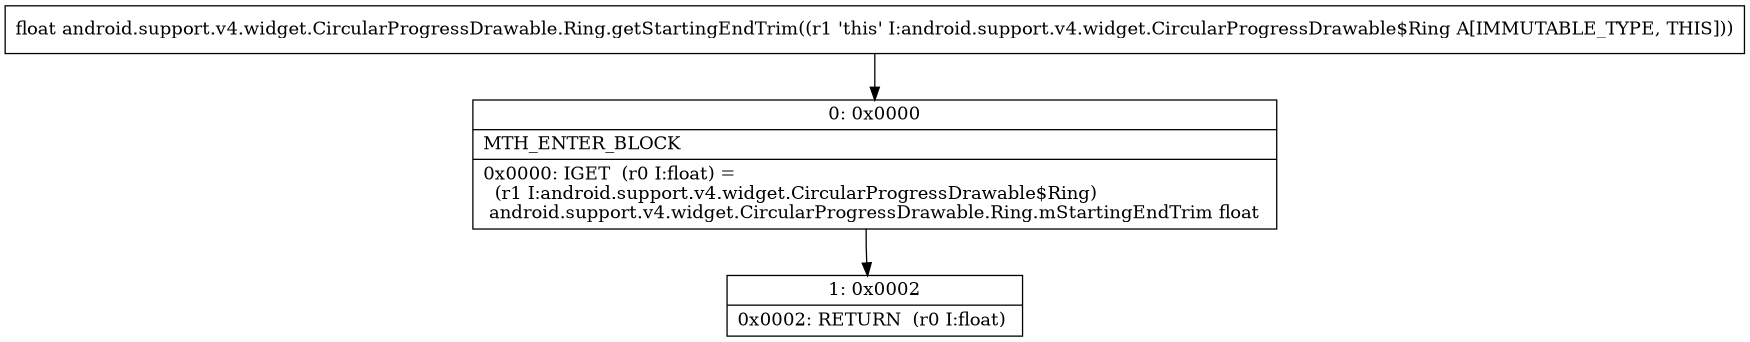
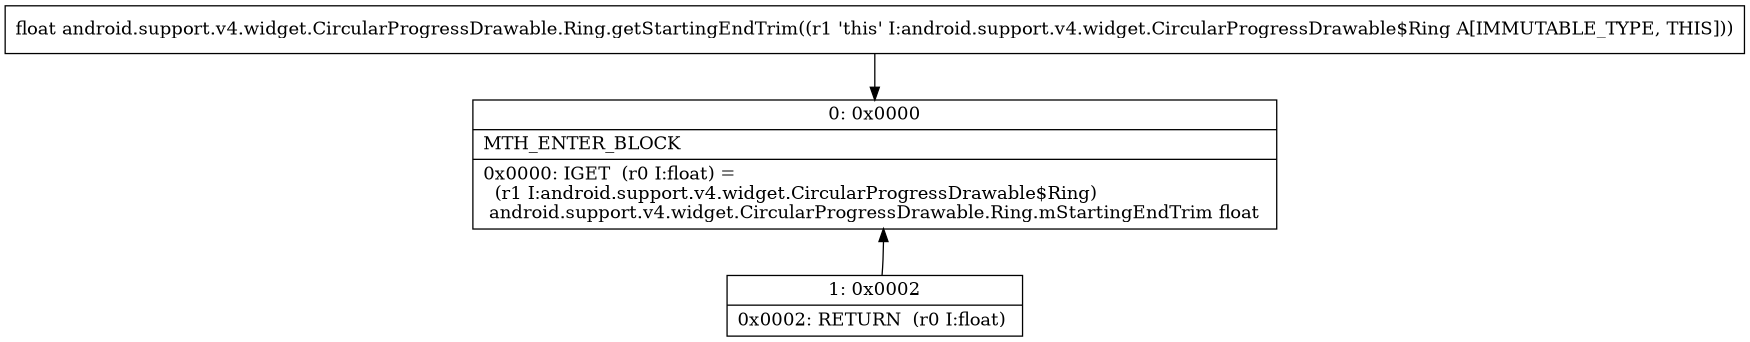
(866, 246) -> (883, 259)
